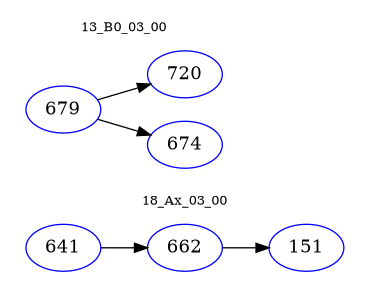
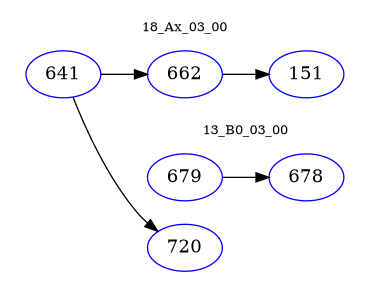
(118, 94) -> (104, 164)
(185, 145) -> (306, 177)
